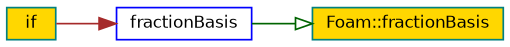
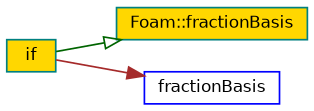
(273, 24) -> (80, 47)
